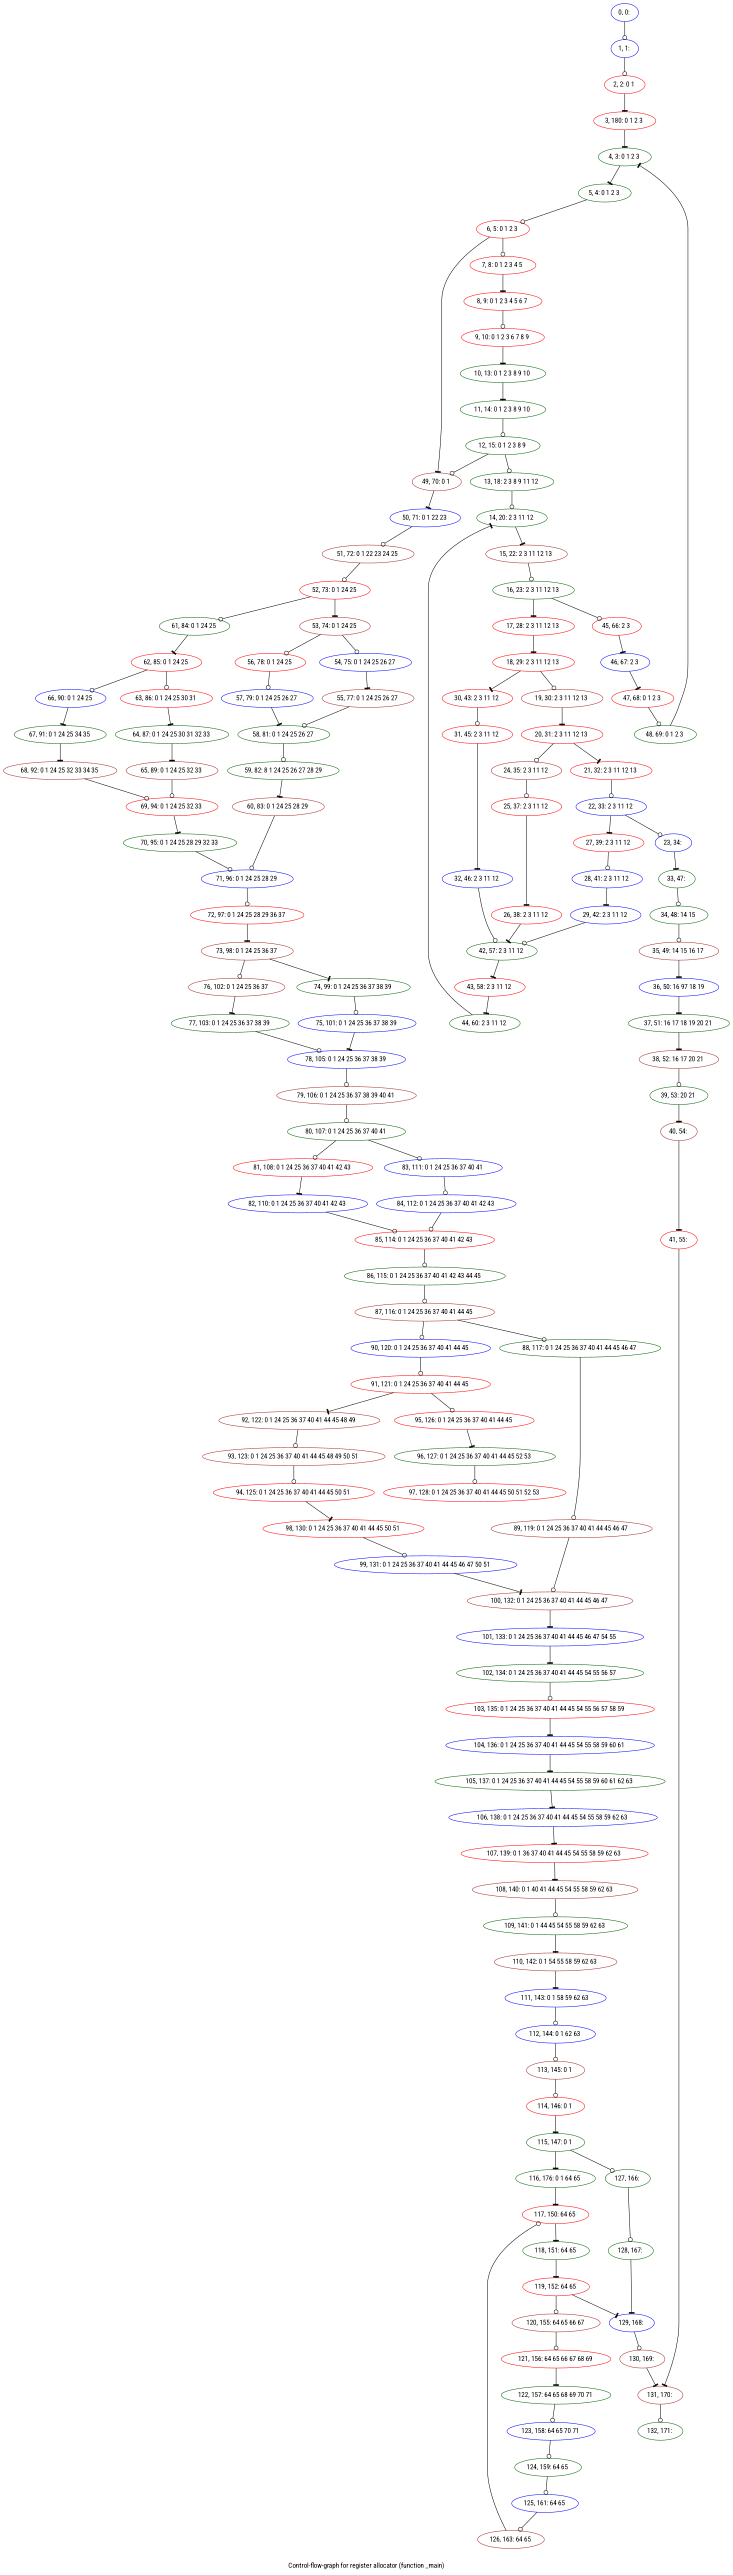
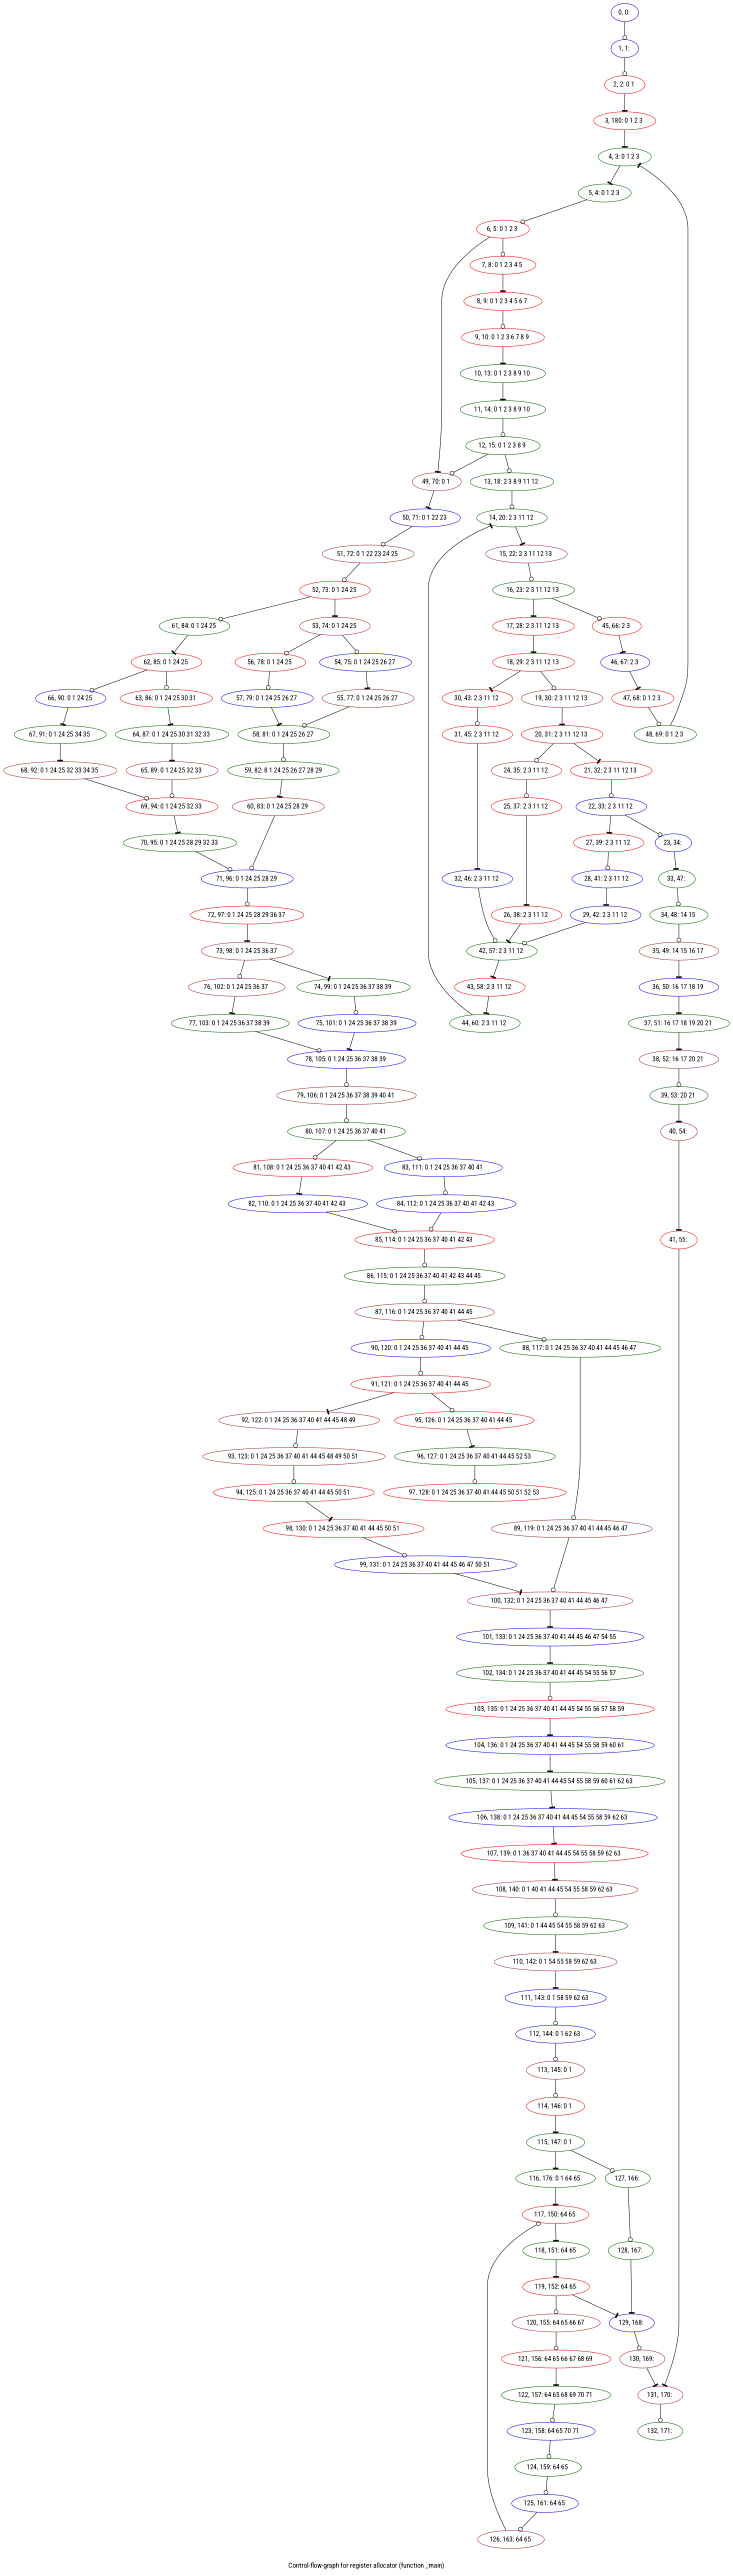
(679, 987) -> (679, 987)
